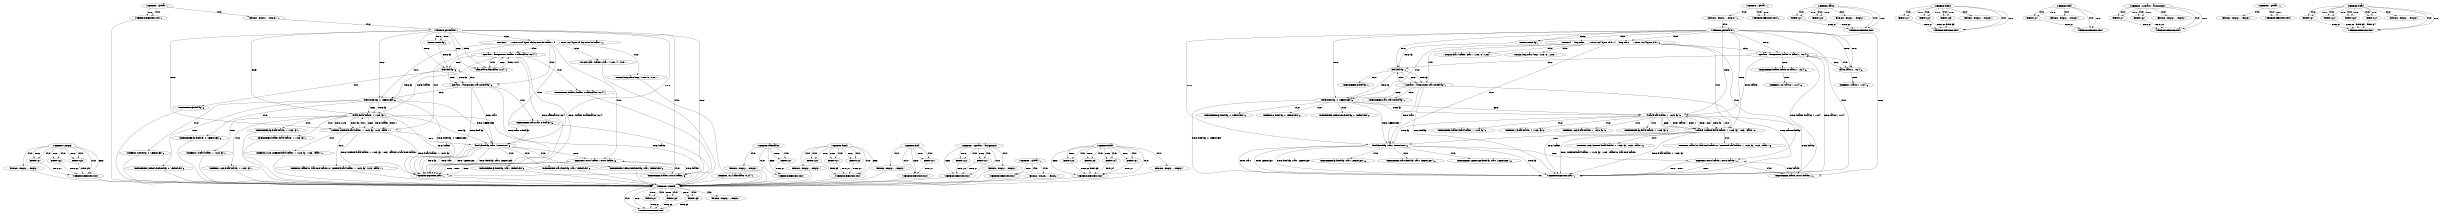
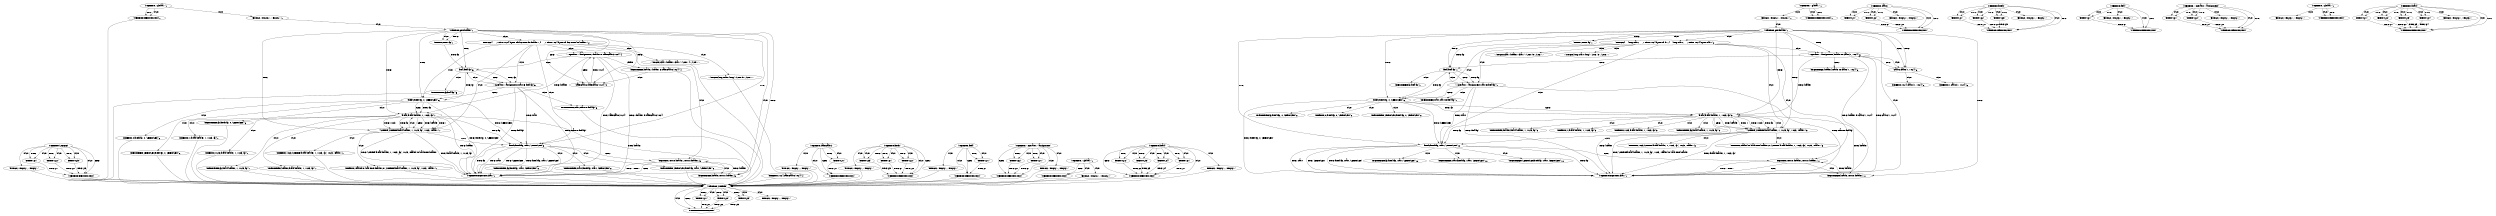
(490, 60) -> (626, 78)
(560, 70) -> (630, 62)
(1784, 77) -> (1906, 77)
